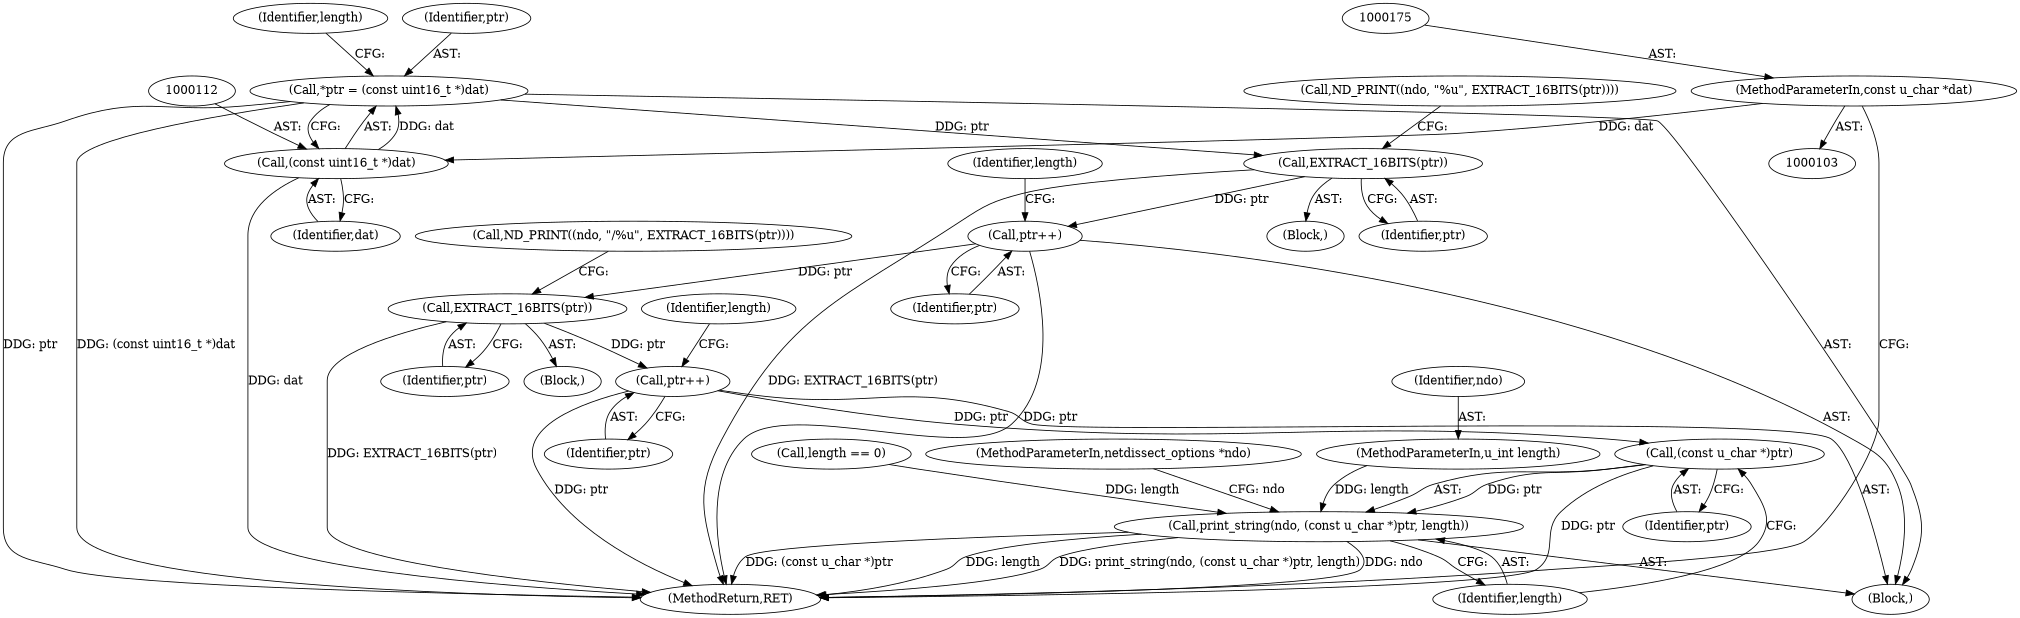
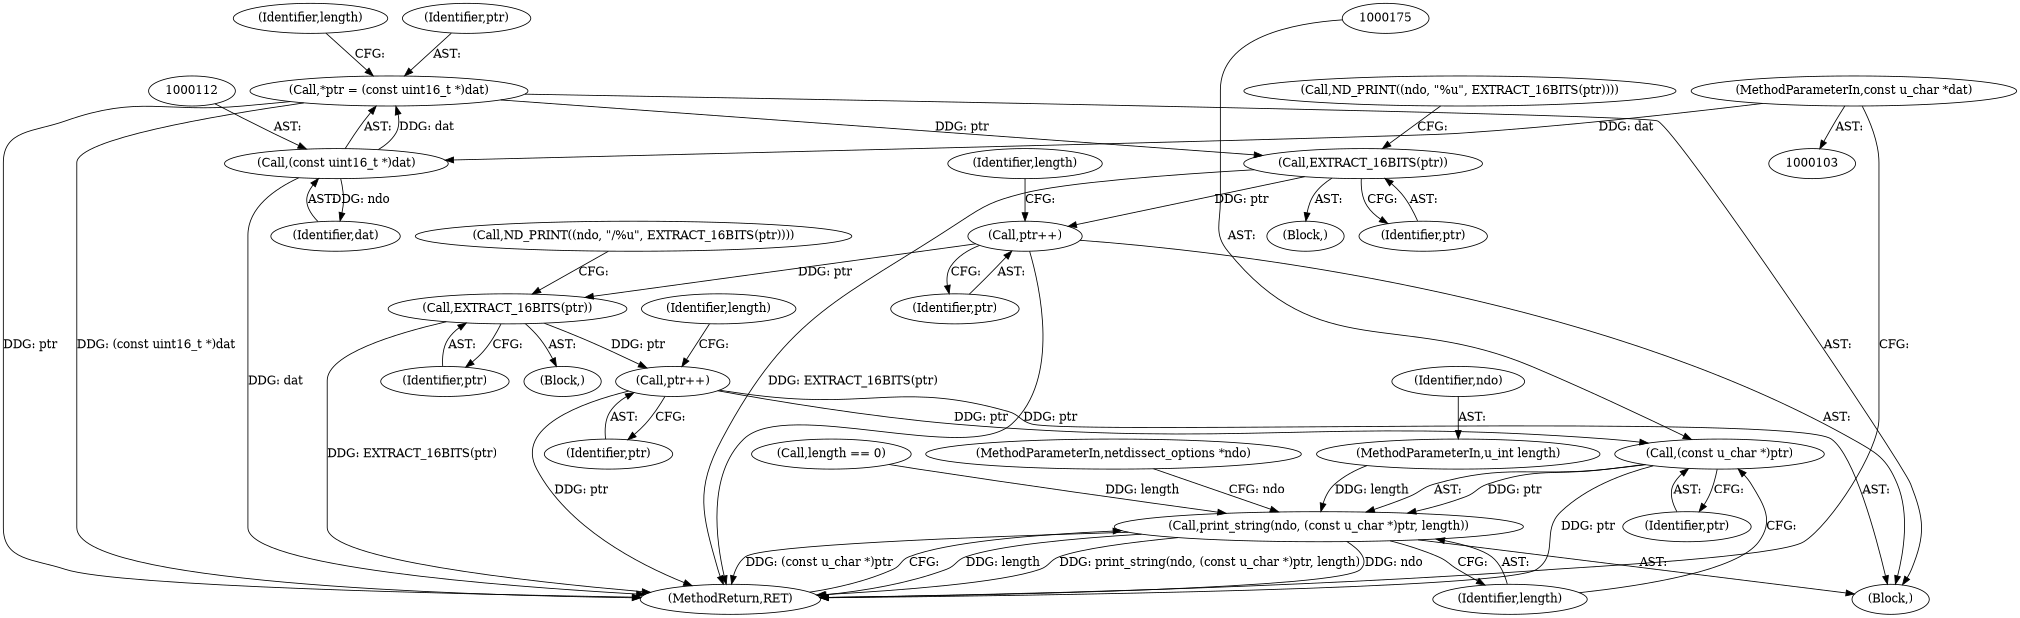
(1595, 51) -> (1297, 310)
(311, 120) -> none
(361, 200) -> (361, 200)
none -> (957, 545)
